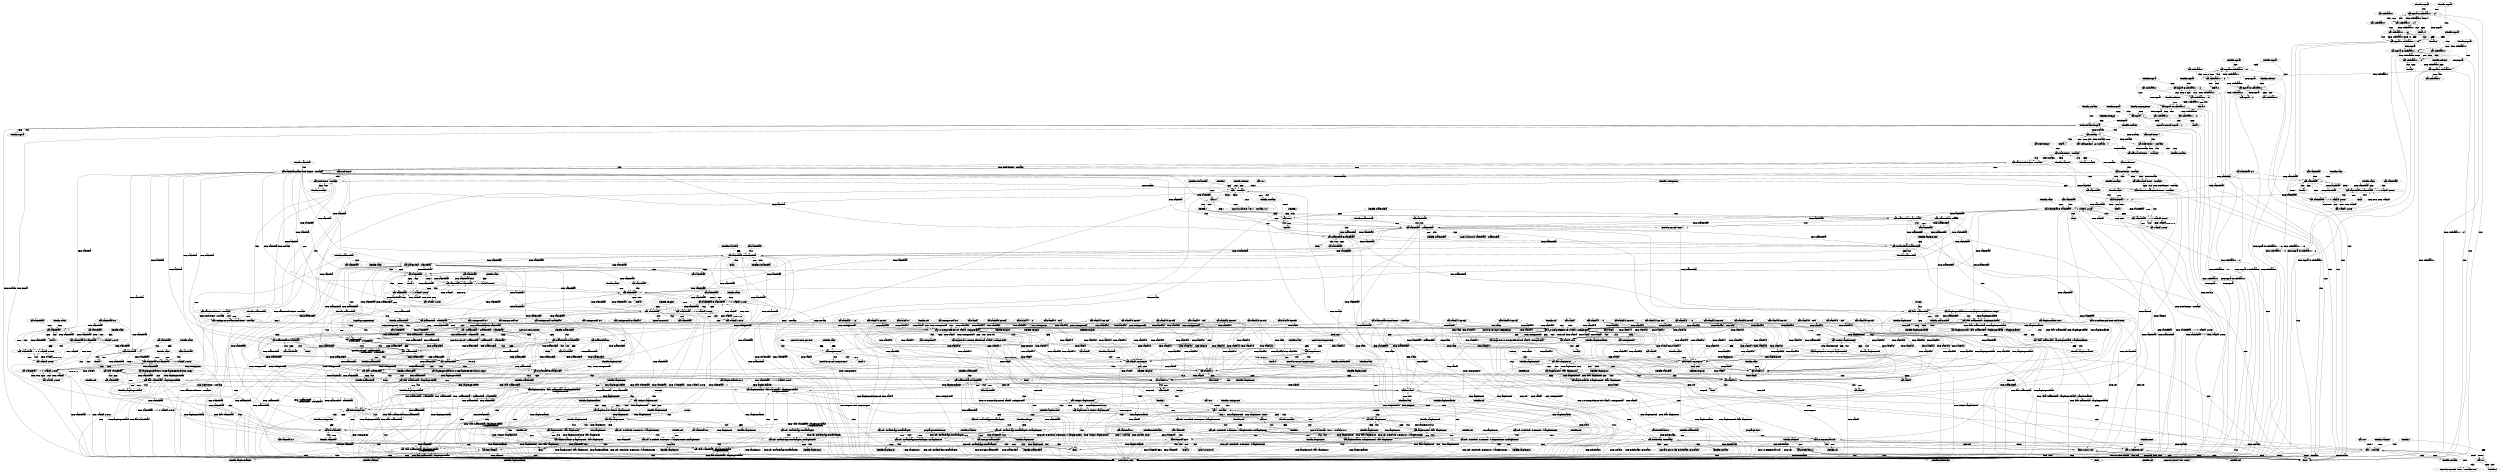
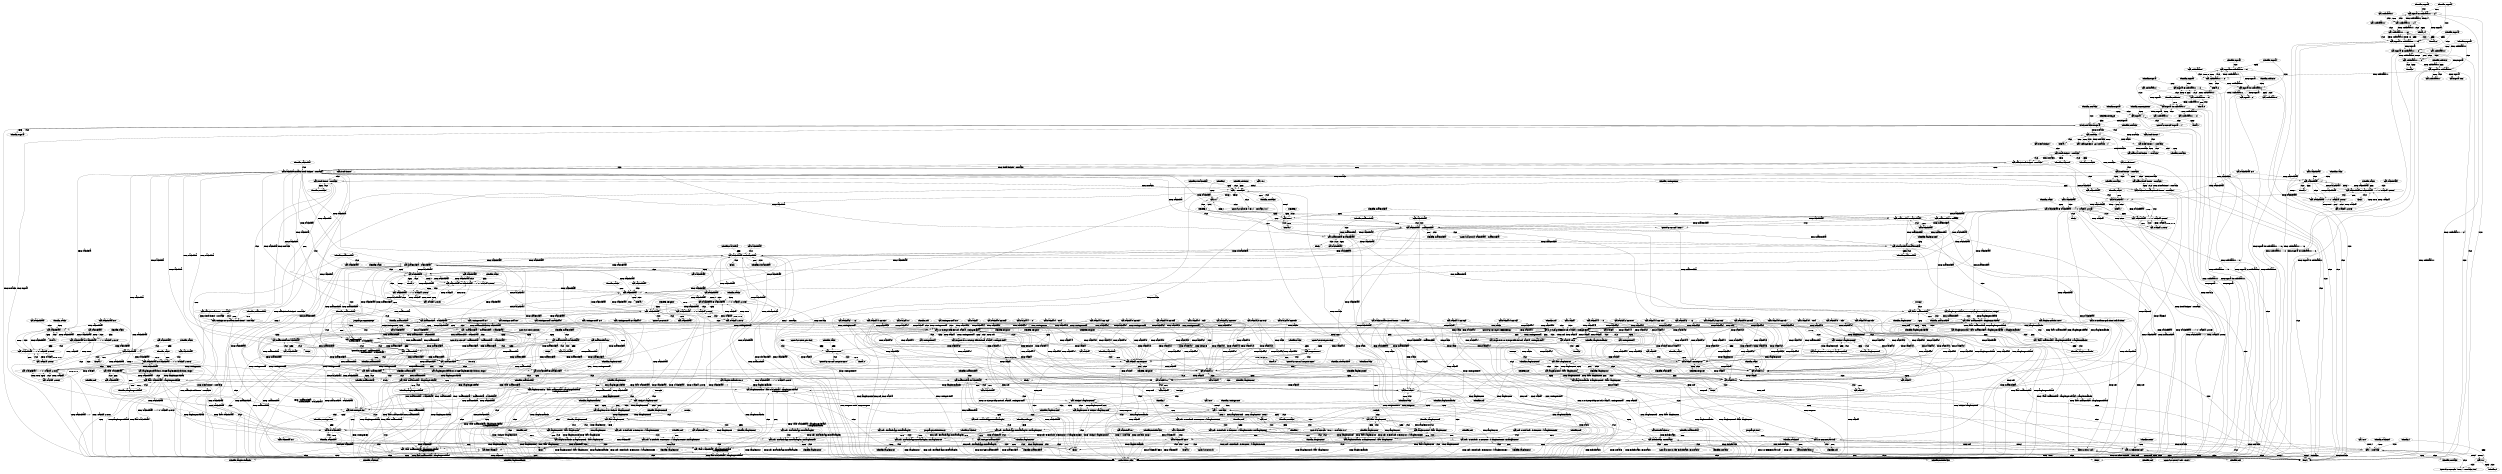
none -> (2456, 79)
(2157, 121) -> (2157, 121)
(2126, 139) -> (2126, 139)
(1470, 459) -> none
